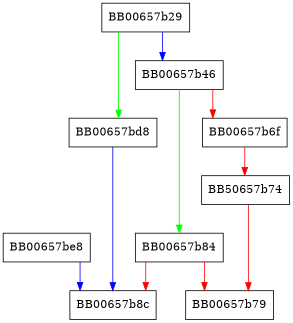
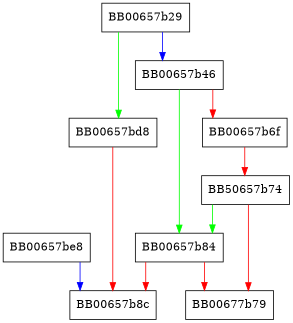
(113, 215) -> (113, 215)
none -> (212, 215)
(230, 305) -> (230, 305)
